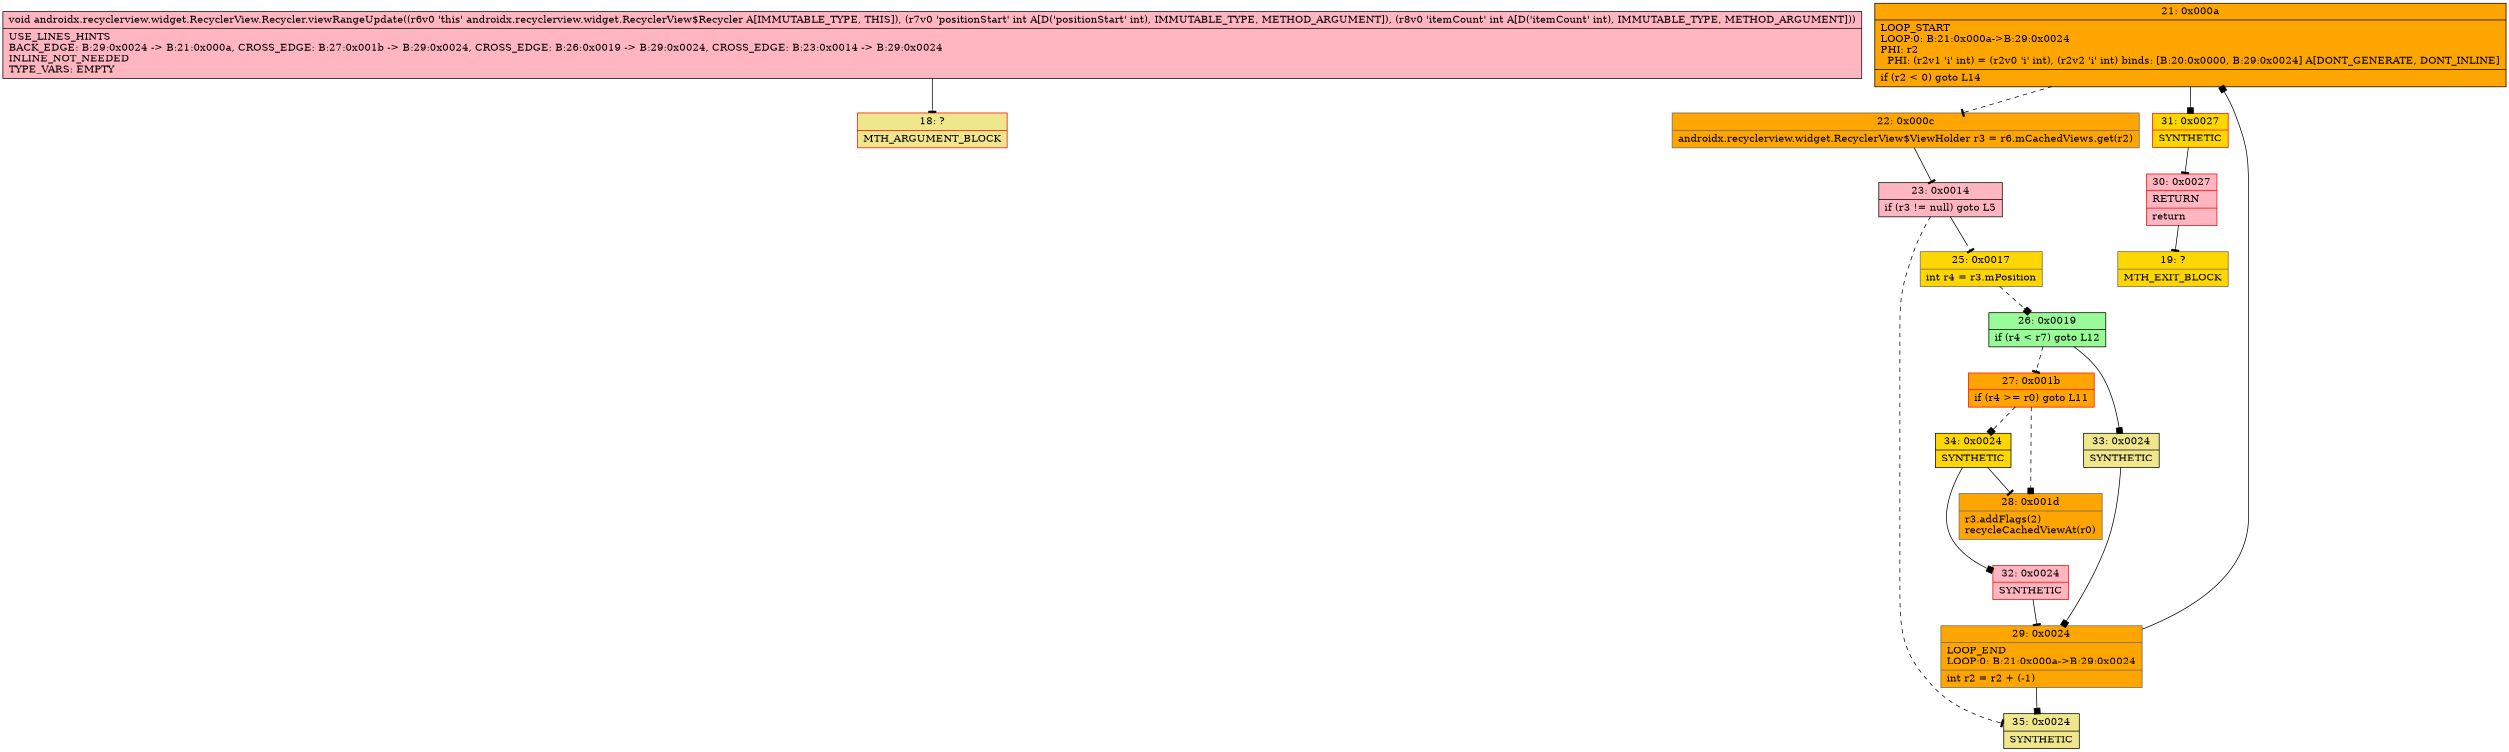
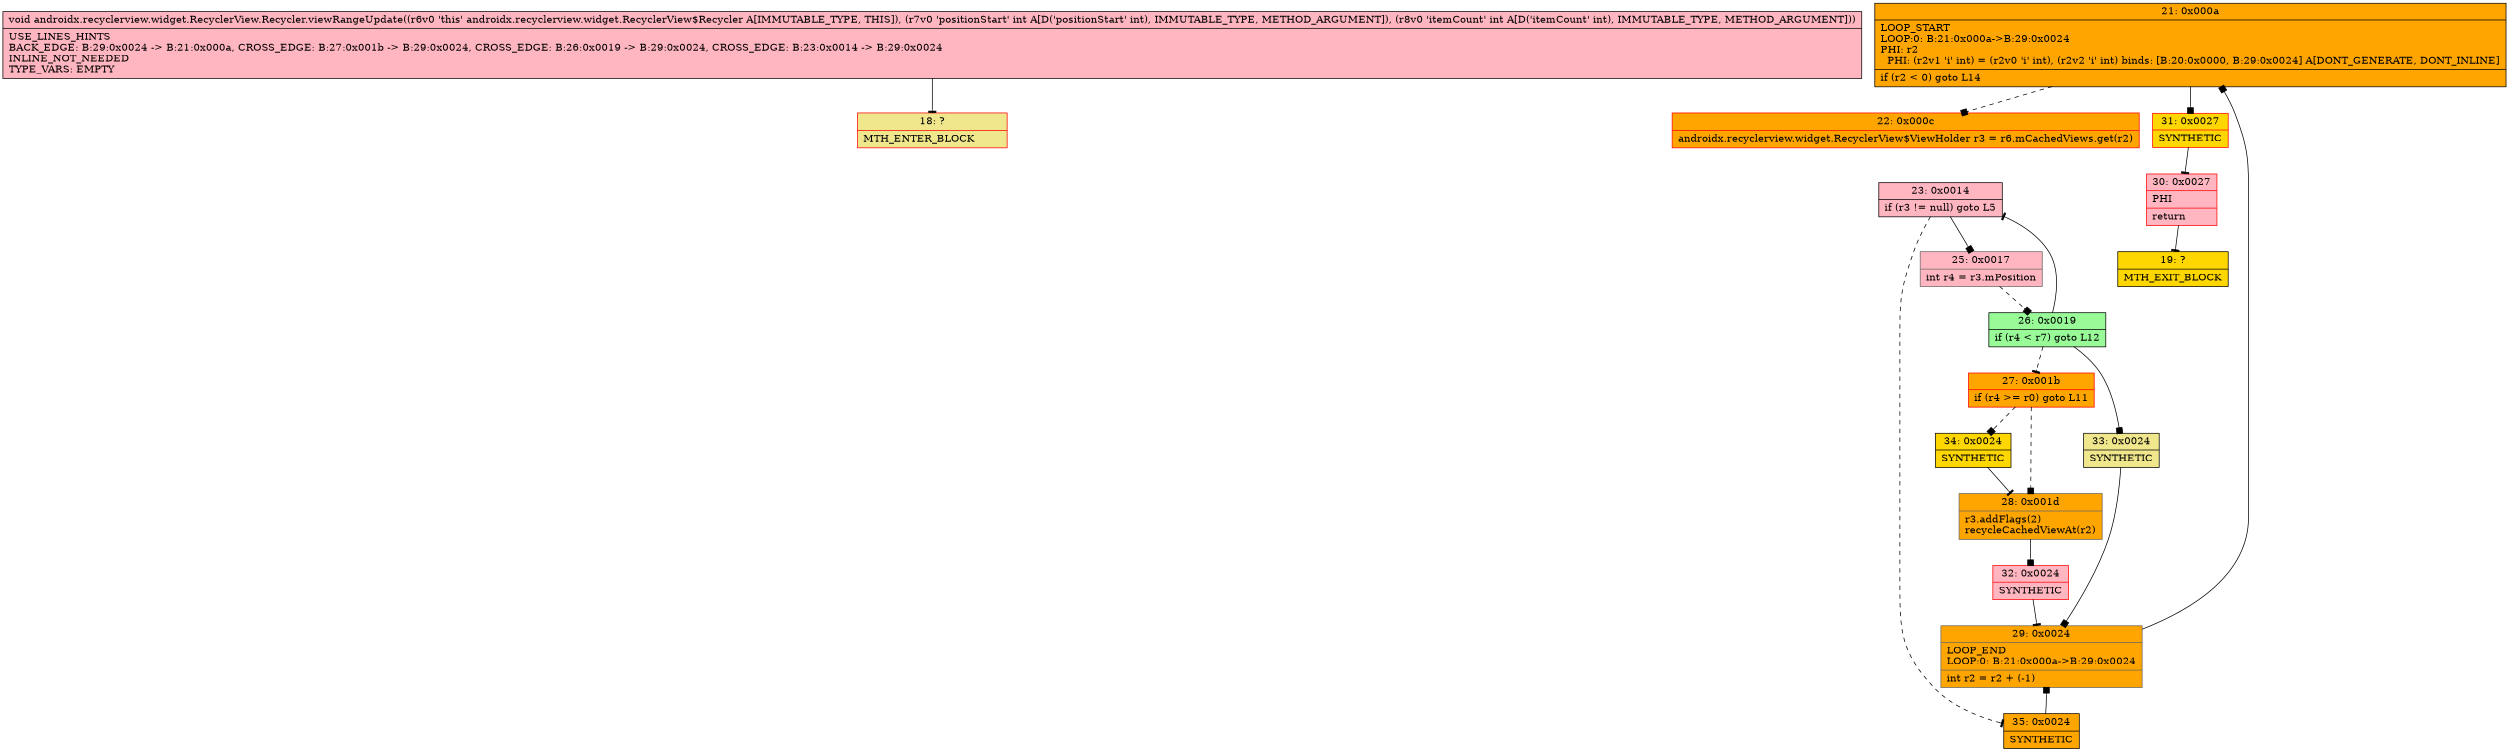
(2009, 99) -> (2009, 99)
(1906, 130) -> (1906, 130)
(932, 139) -> (919, 139)
(1922, 164) -> (2050, 255)
(2176, 199) -> (2162, 199)
(1959, 231) -> (1959, 231)
(1981, 269) -> (1981, 269)
(2173, 269) -> (2173, 269)
(1947, 524) -> (2031, 549)
(2031, 530) -> (2031, 530)
(2037, 697) -> (2046, 704)
(2042, 731) -> (2042, 731)
